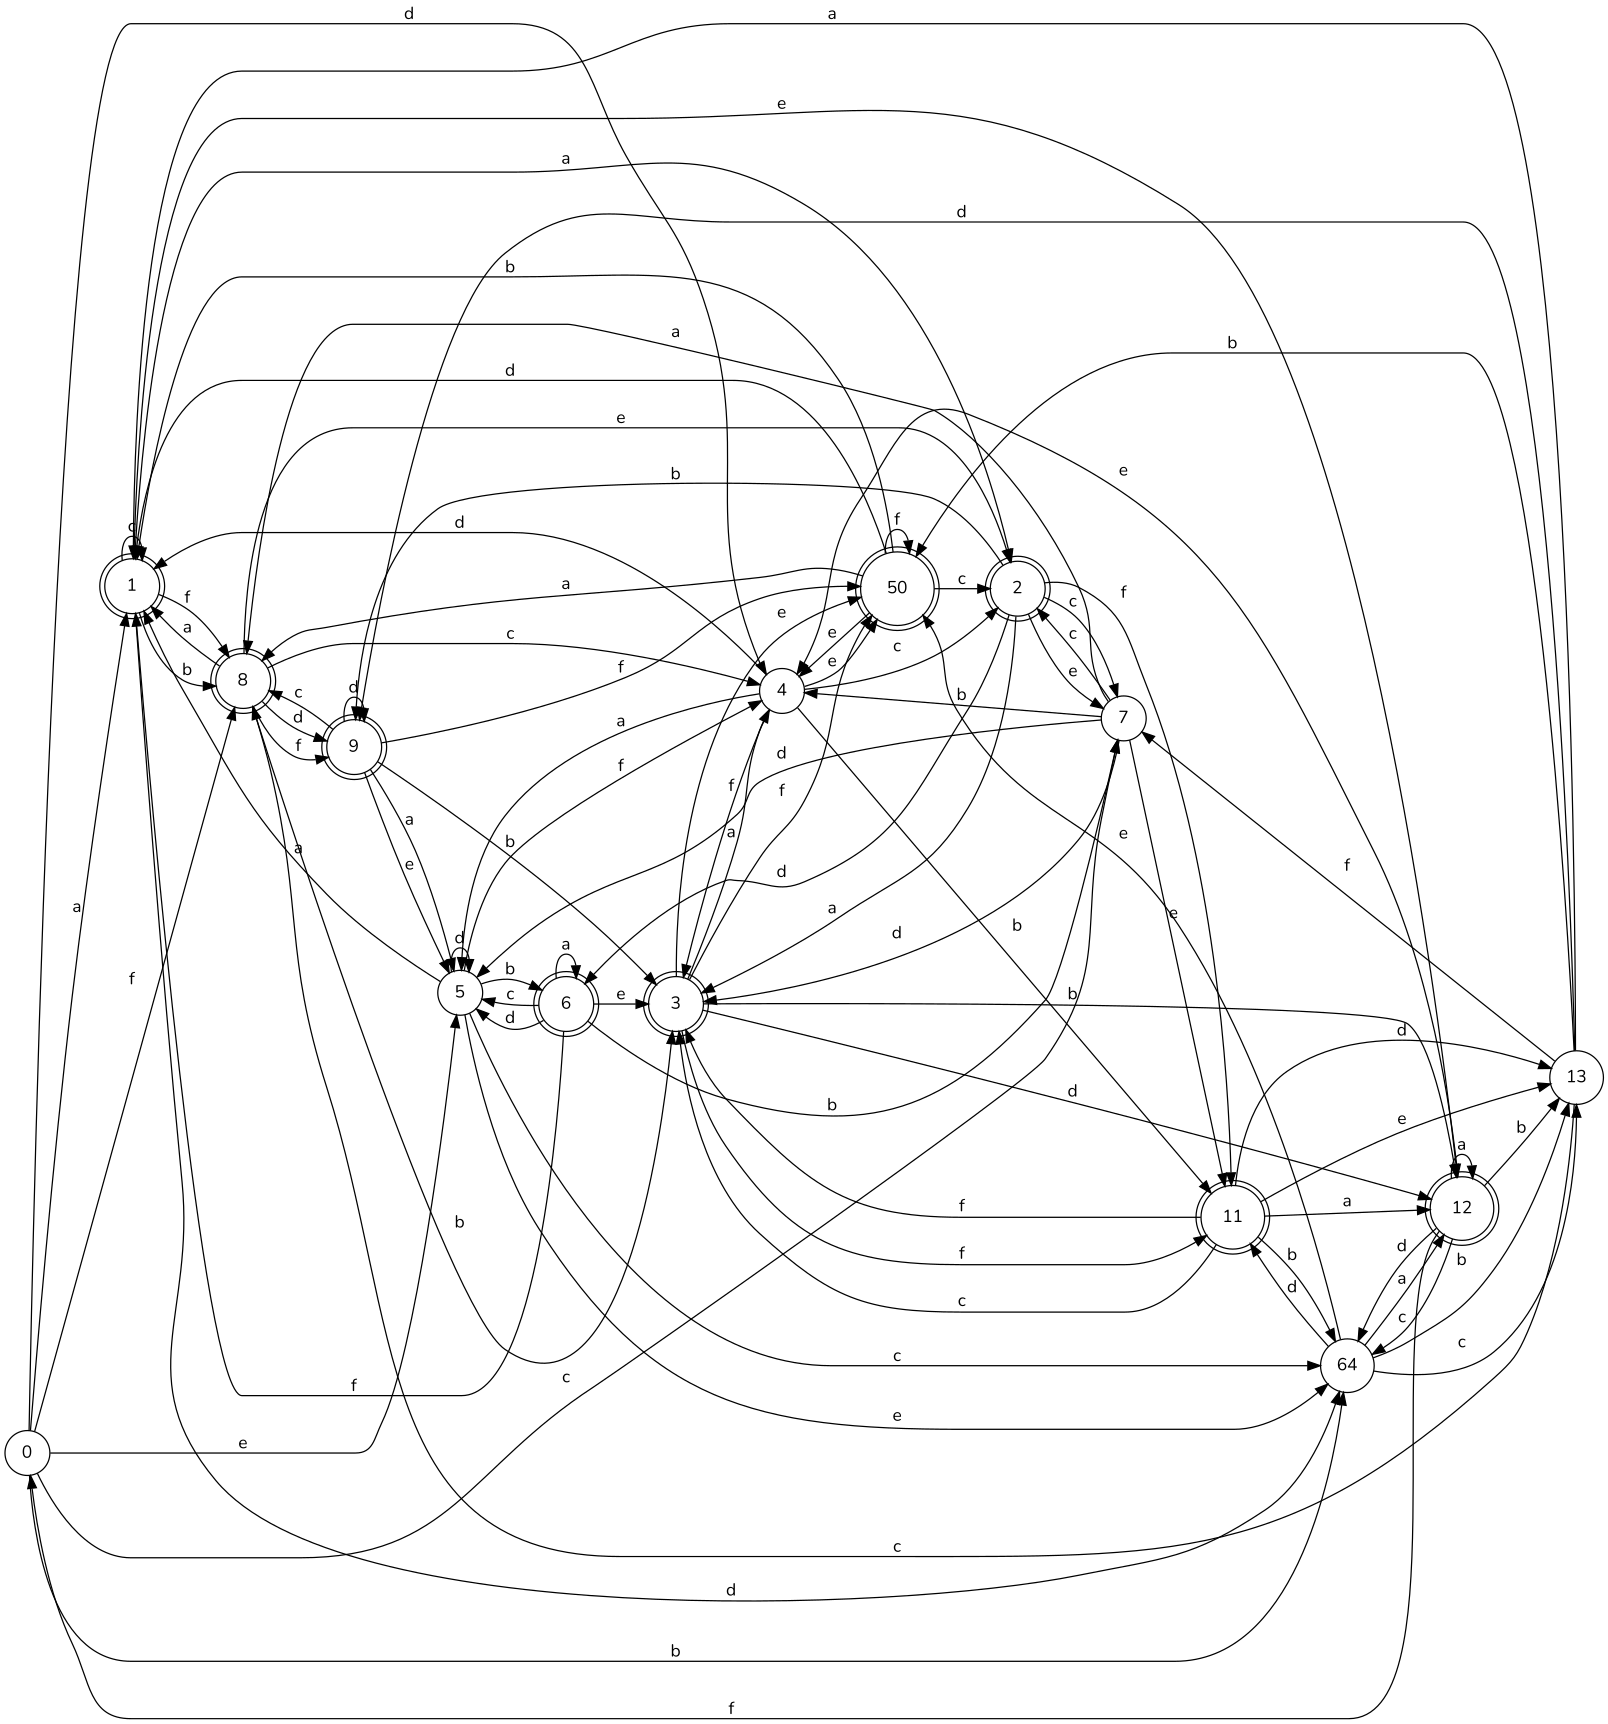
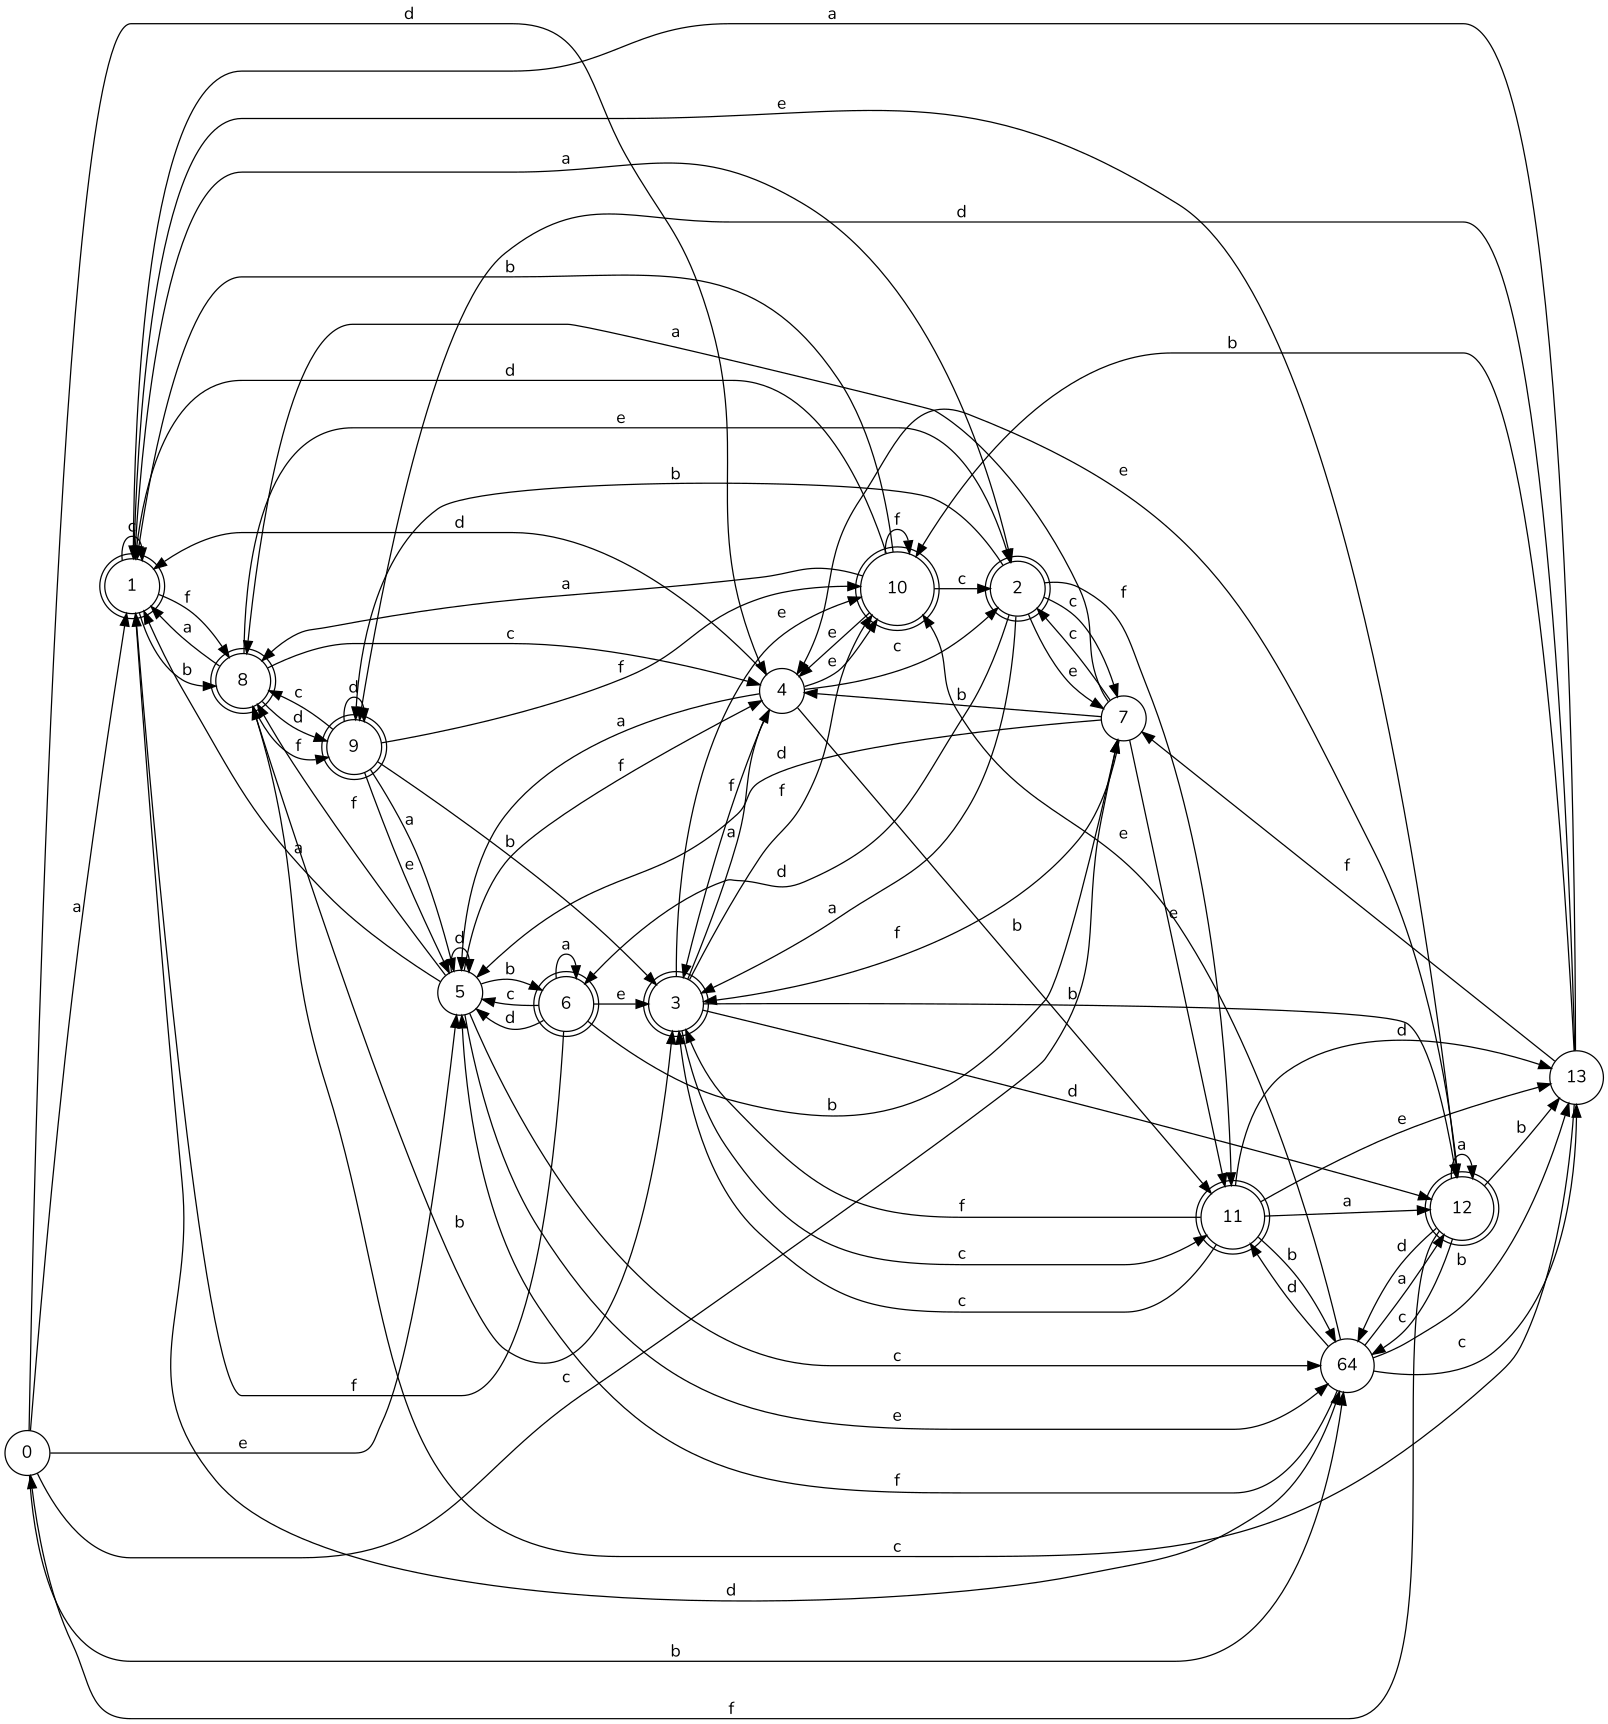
(897, 589) -> (897, 589)
(897, 934) -> (897, 934)
(133, 1076) -> (351, 848)
(962, 1254) -> (962, 1254)
none -> (785, 1482)
